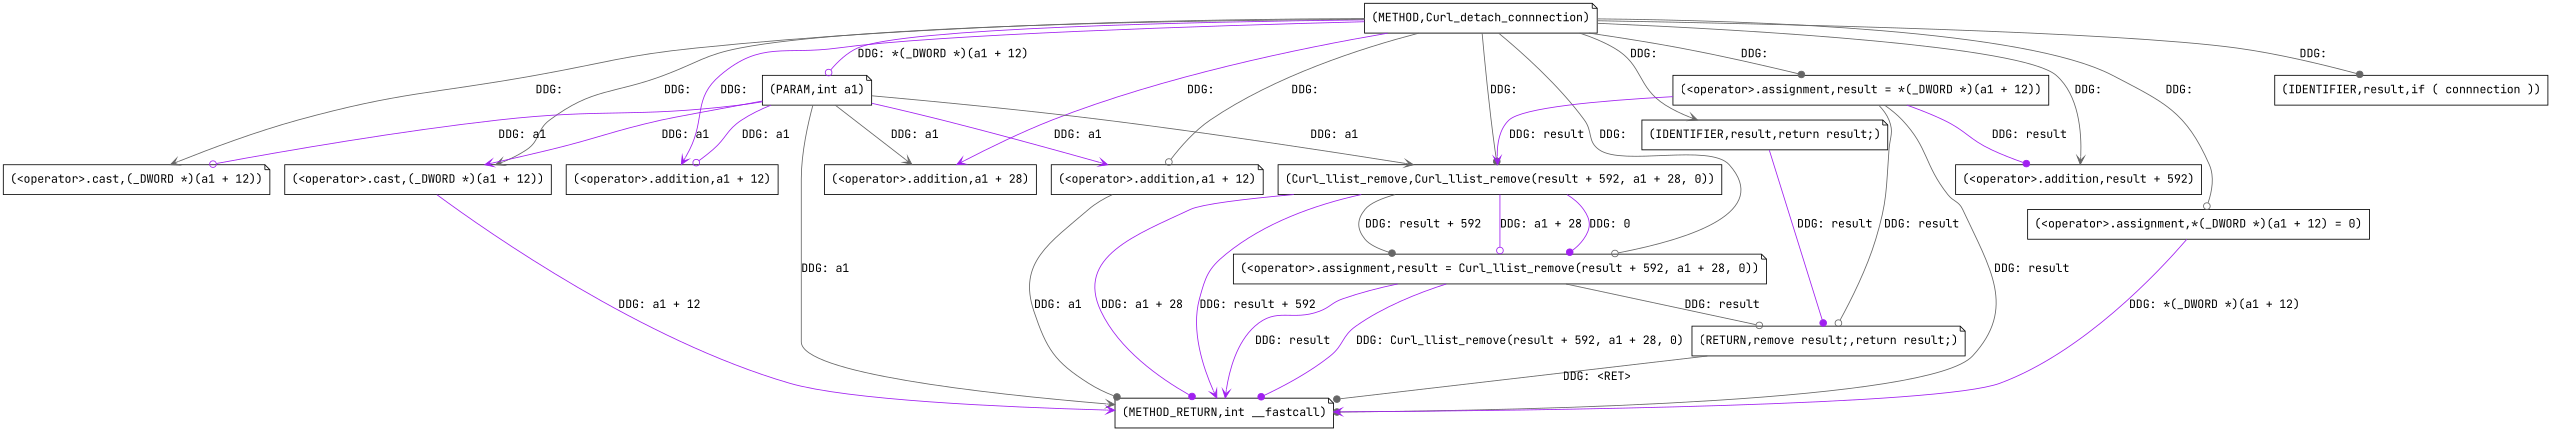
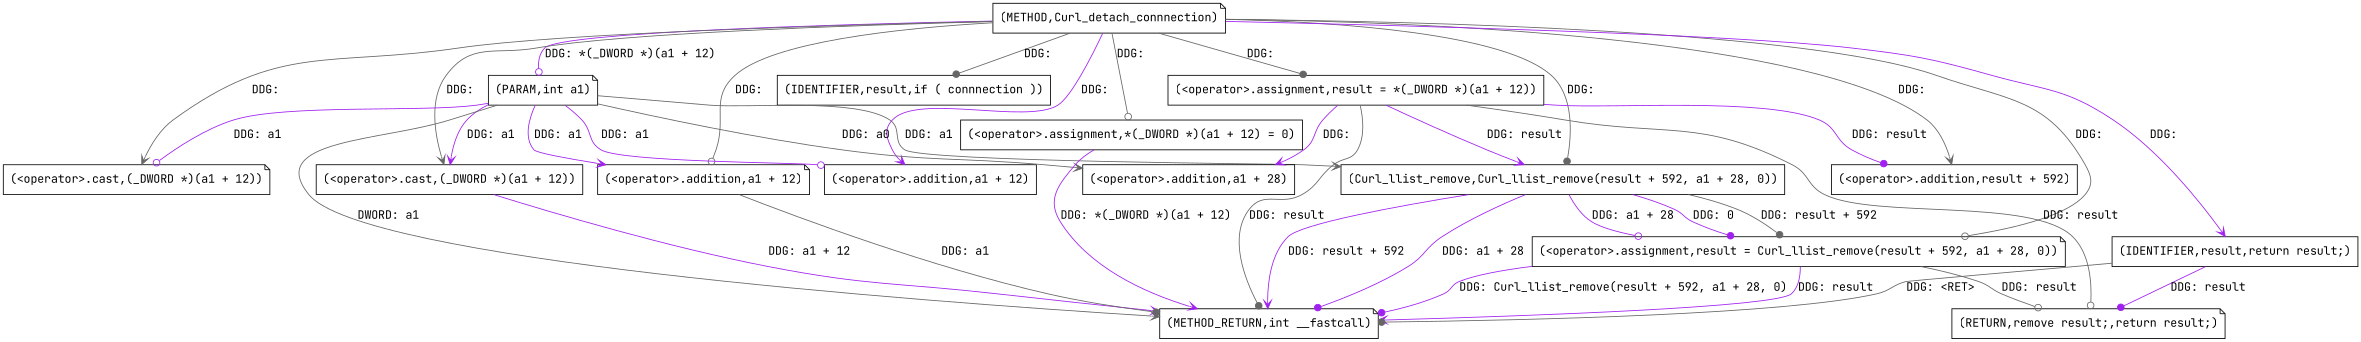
(1637, 72) -> (1805, 44)
(1171, 81) -> (1314, 137)
(915, 135) -> (866, 135)
(1765, 135) -> (2235, 252)
(825, 269) -> (389, 216)
(1524, 377) -> (1751, 309)
